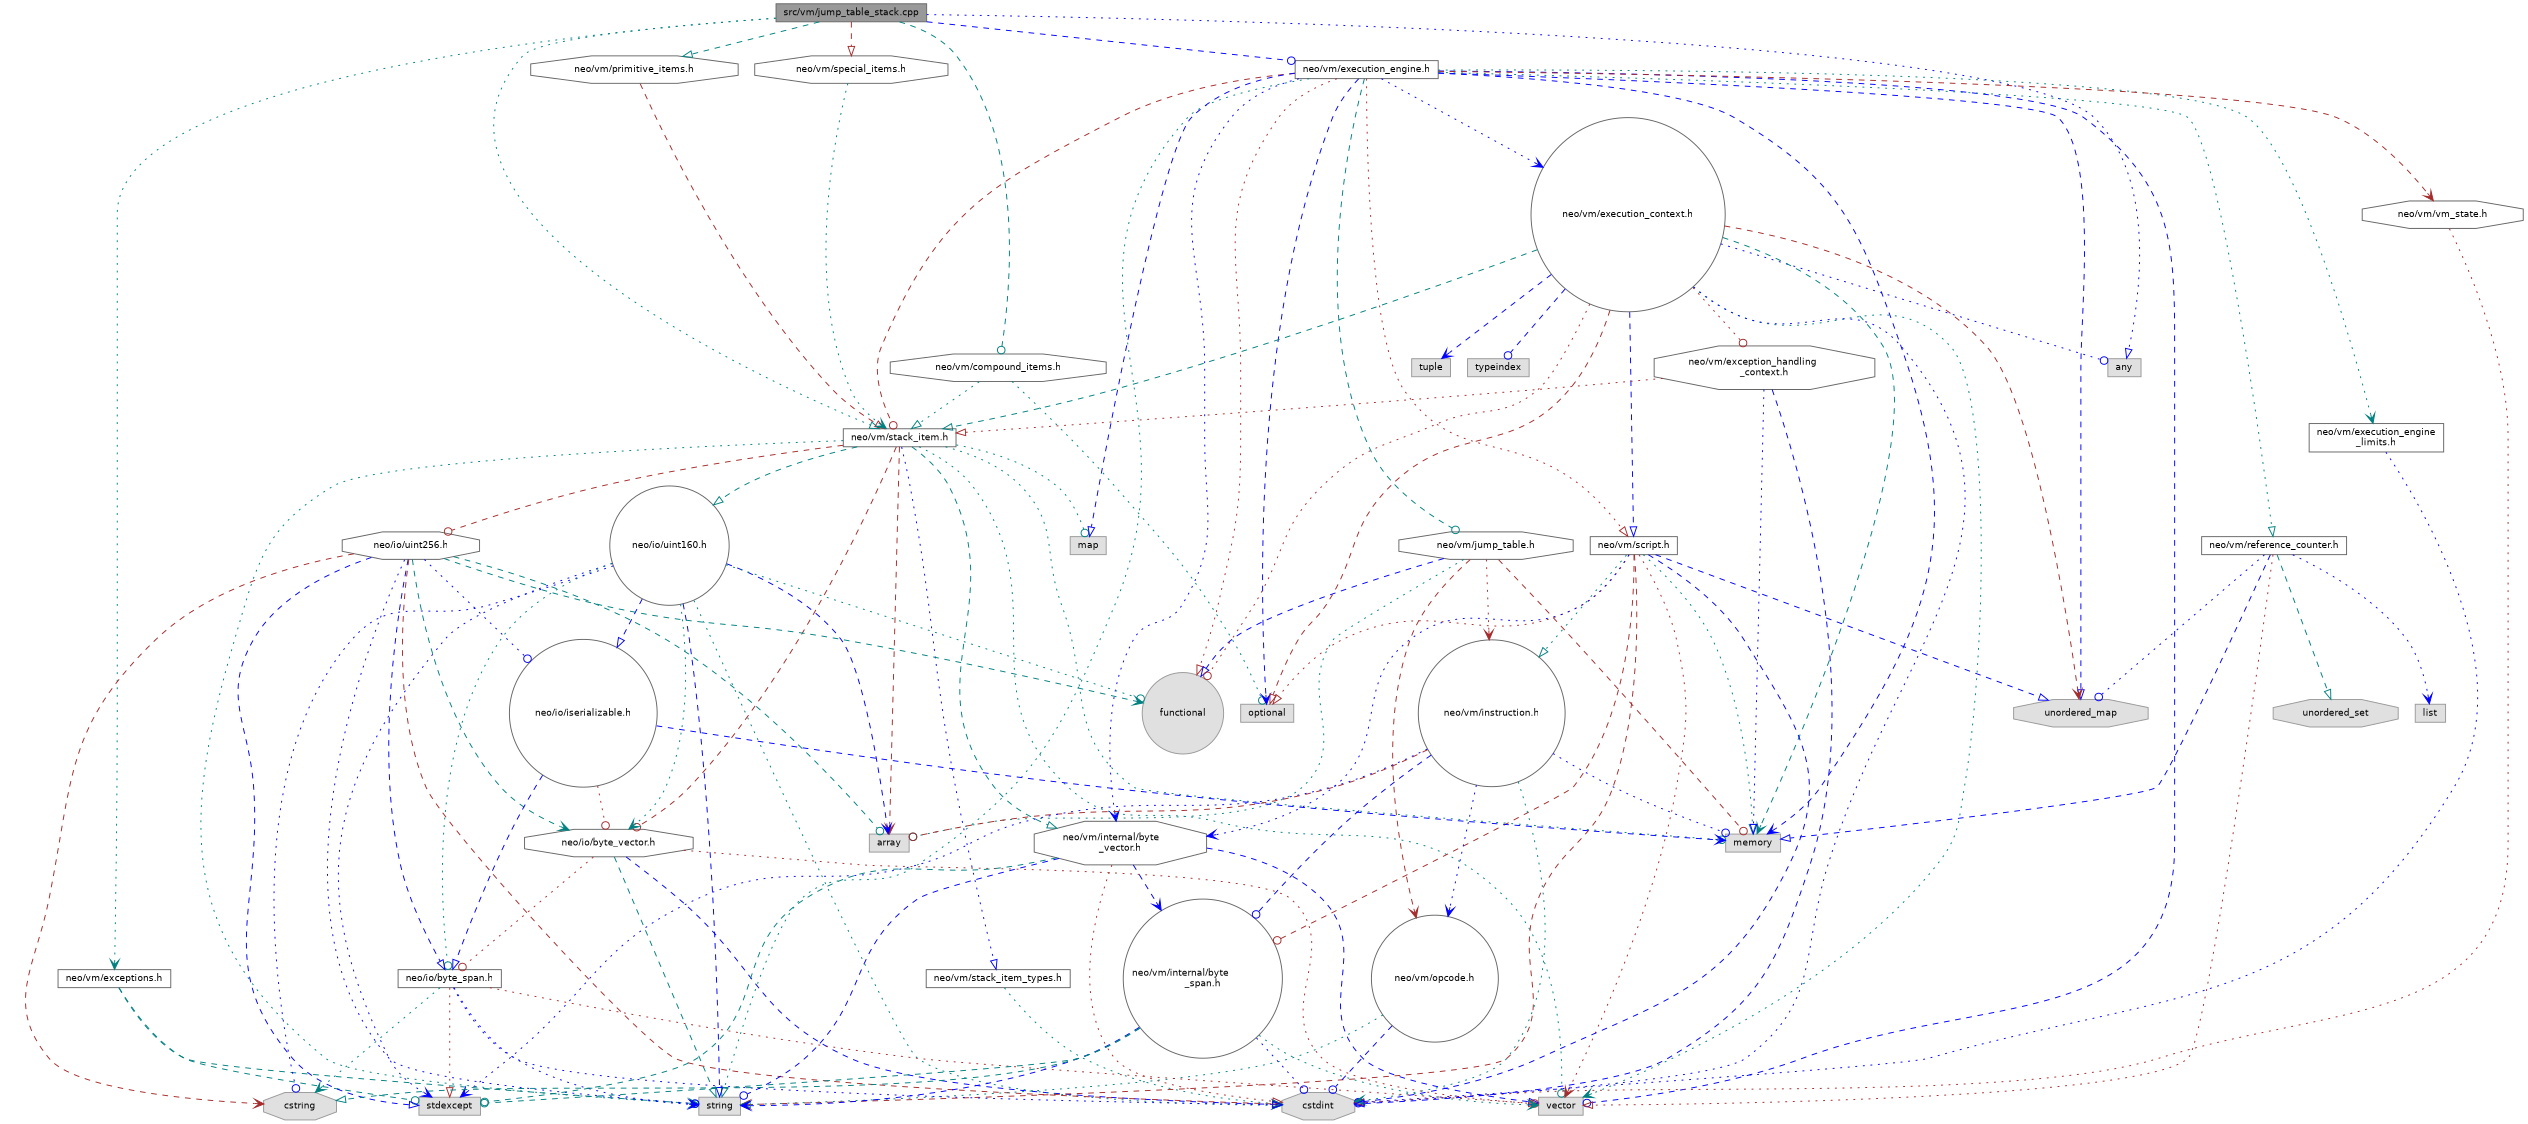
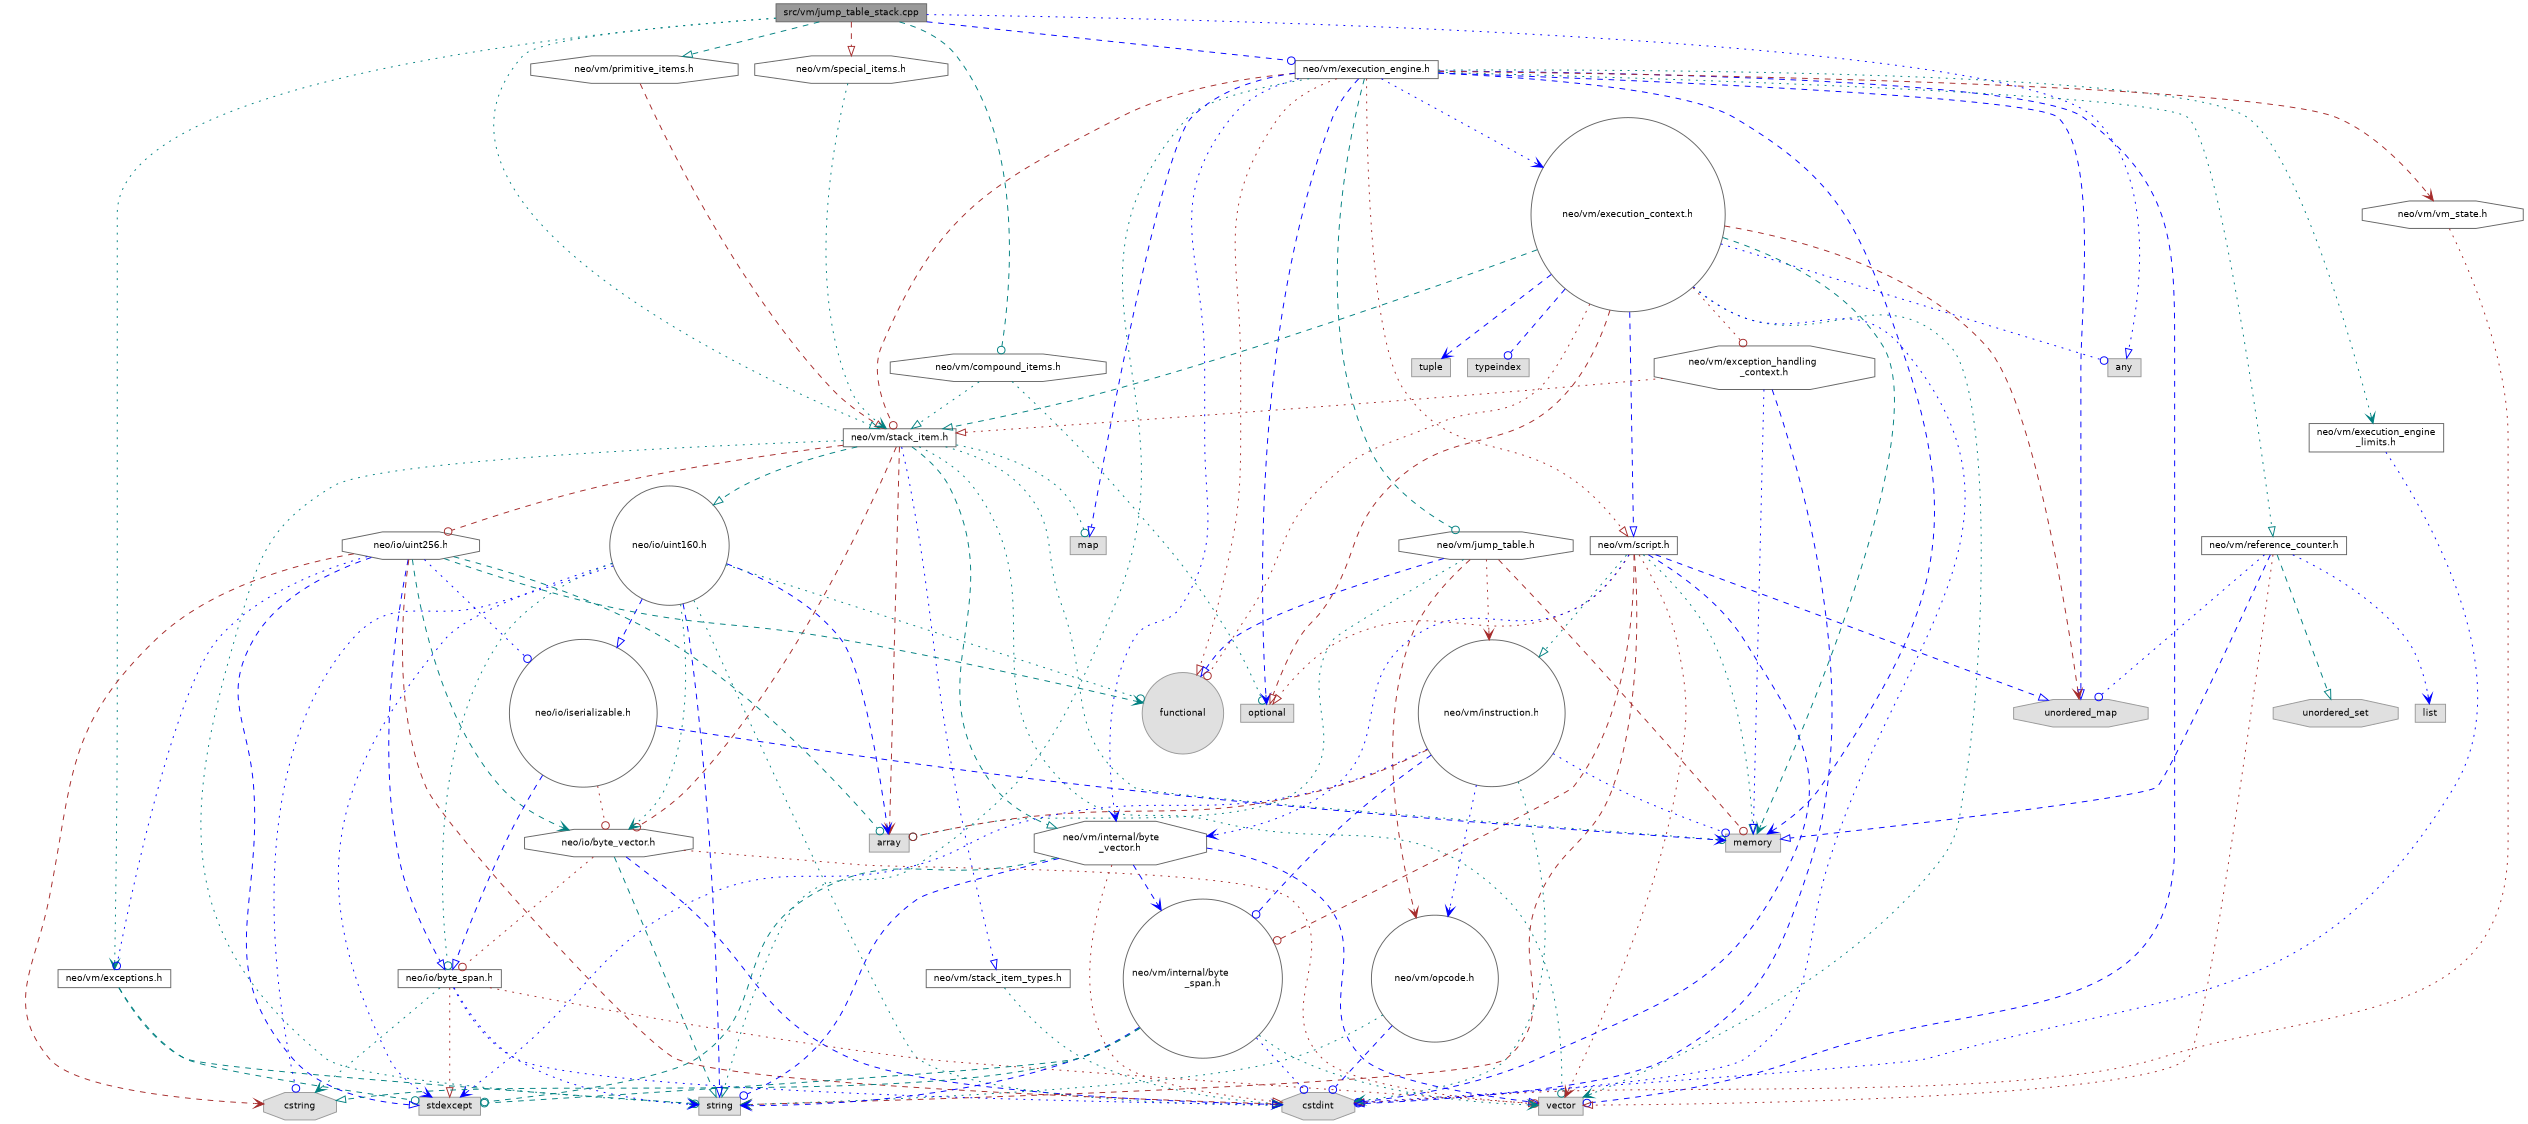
(341, 962) -> (181, 714)
(1072, 1088) -> (1072, 1088)
